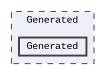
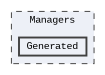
(53, 20) -> (53, 20)
